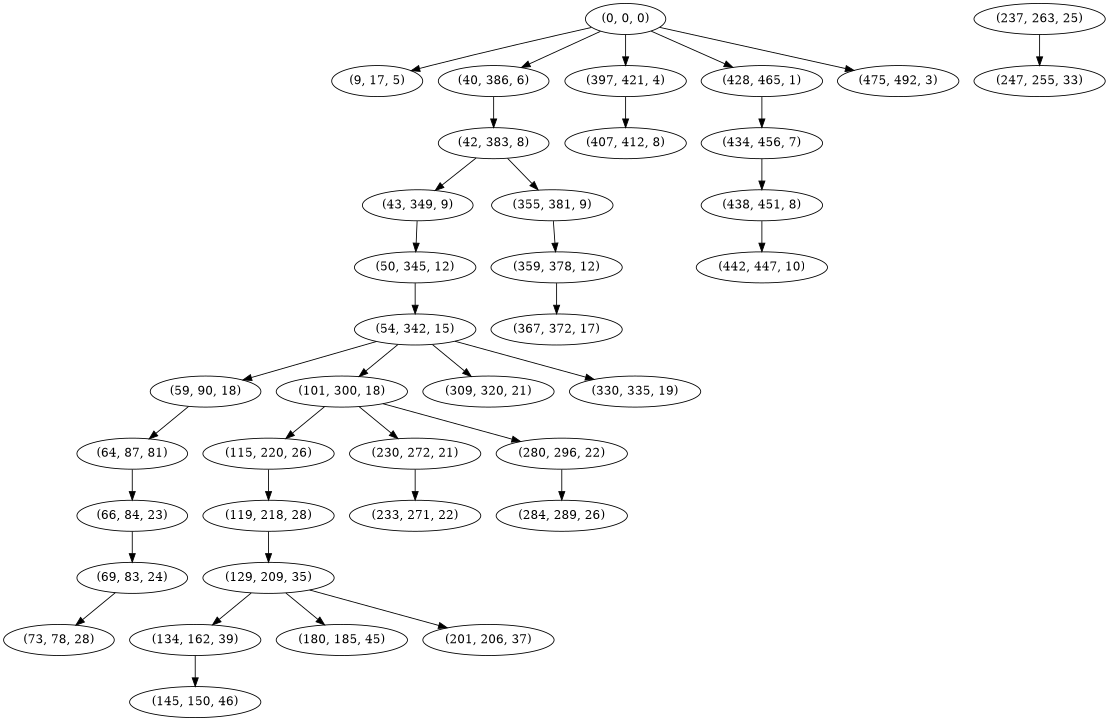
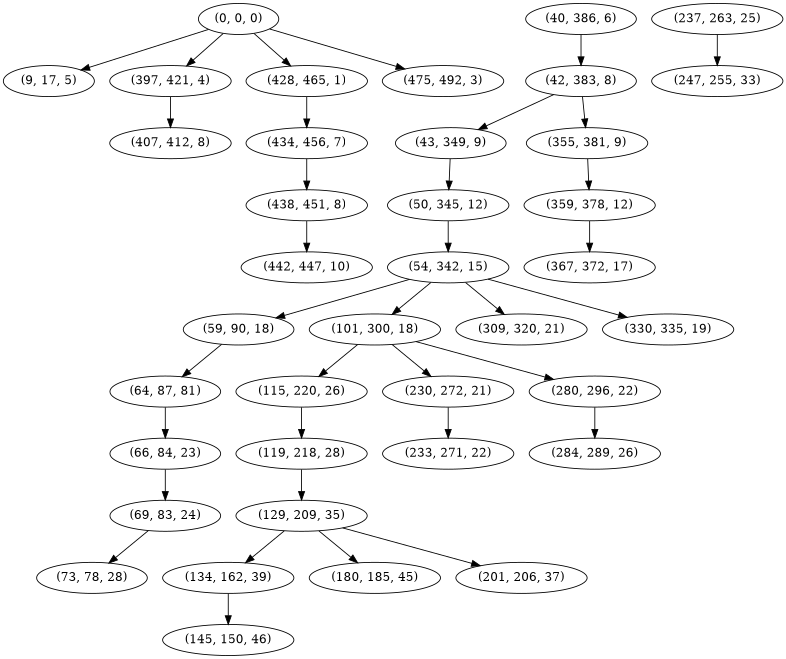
(565, 48) -> none
